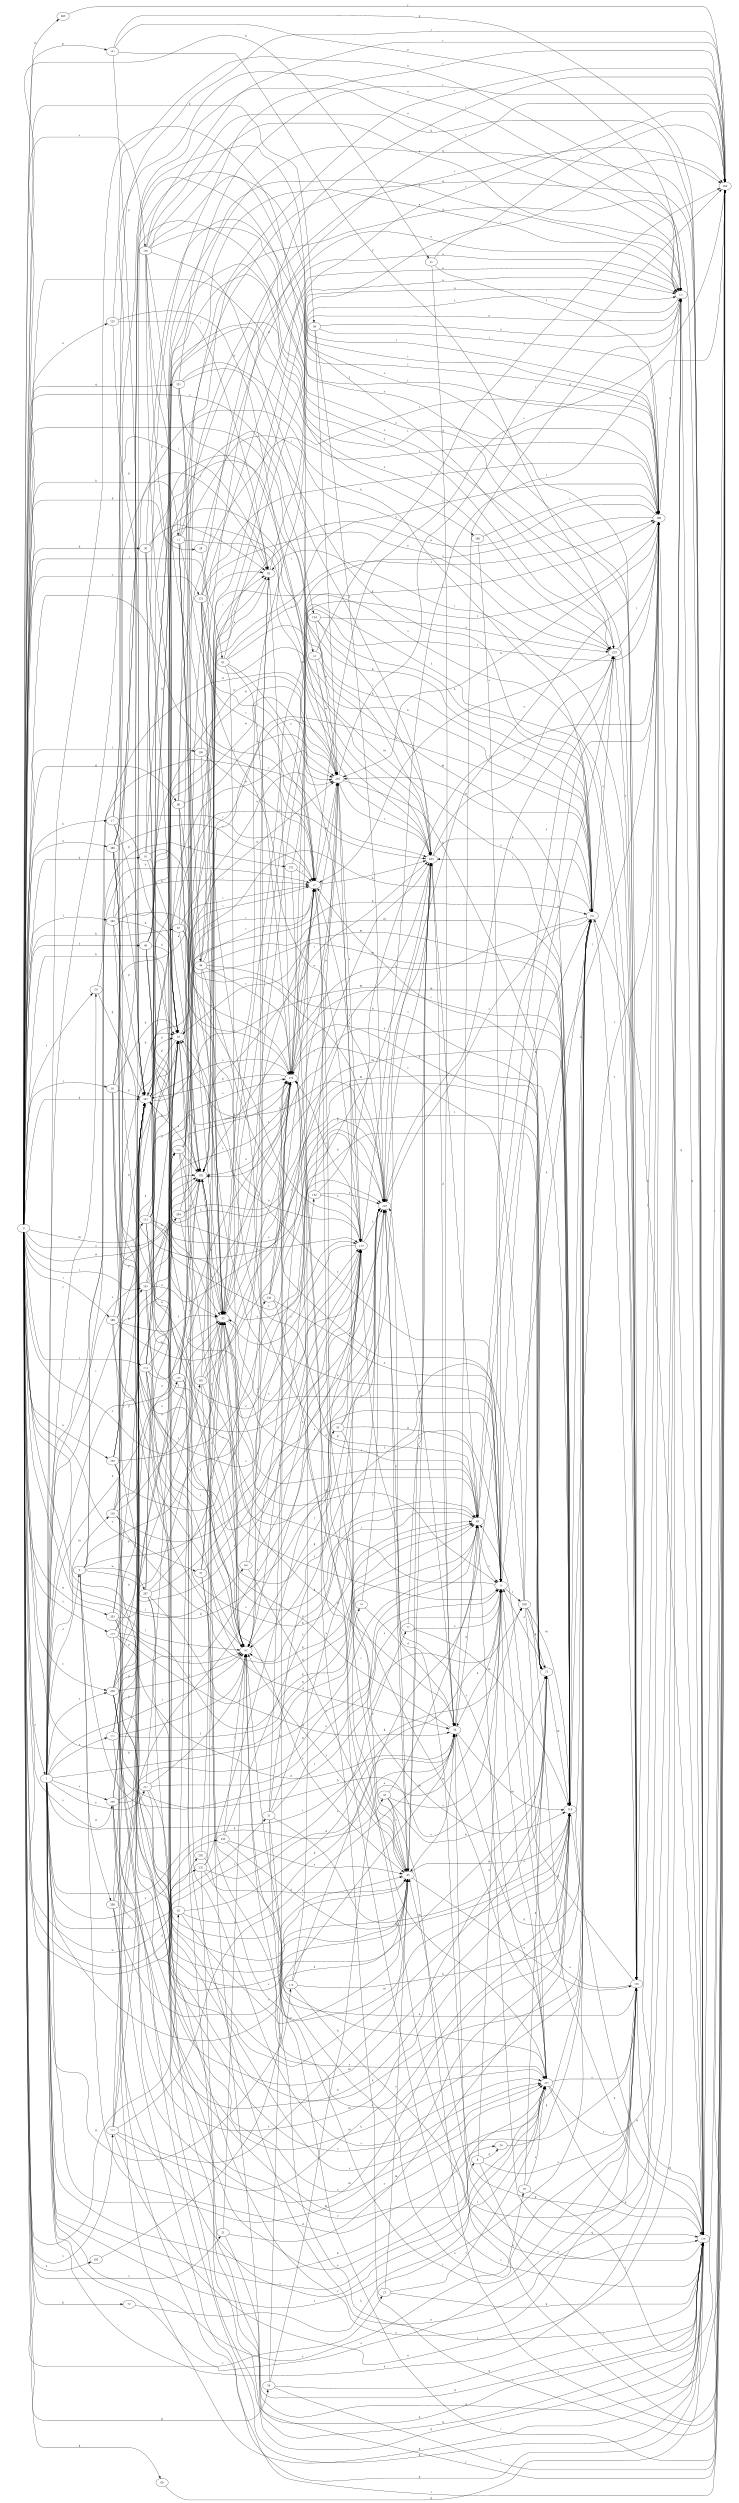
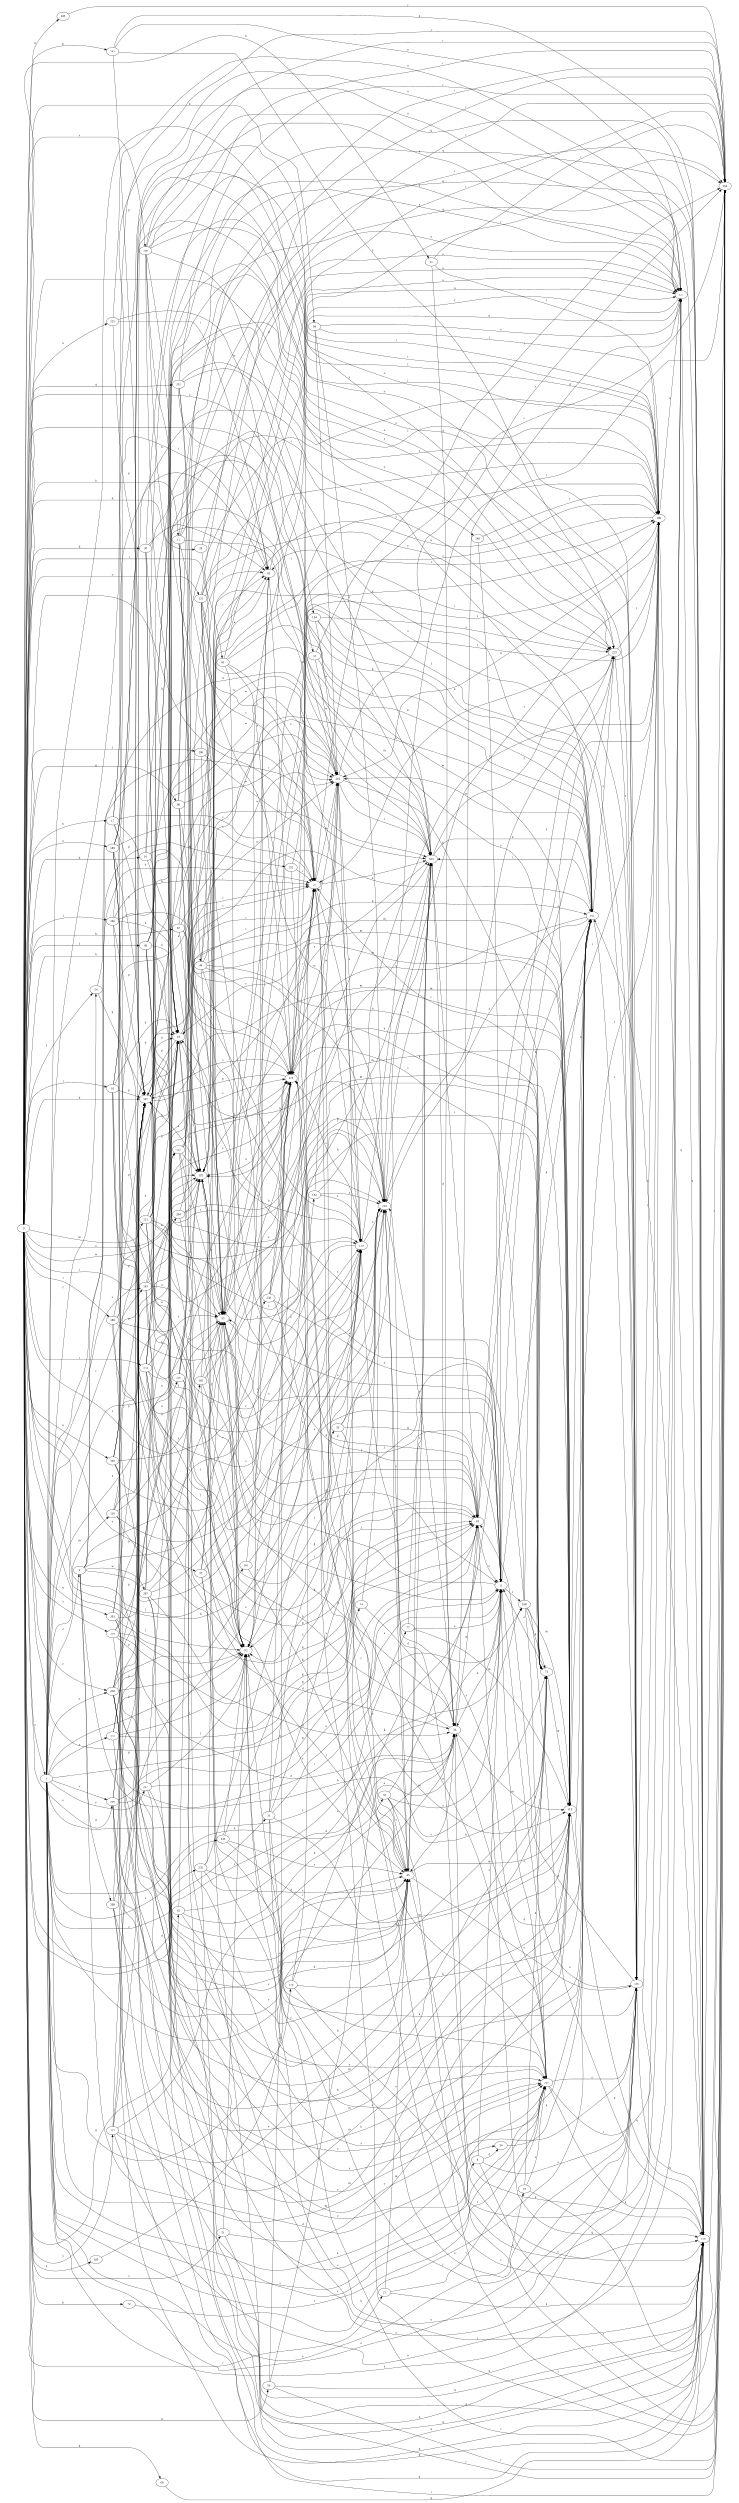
(201, 1855) -> none
